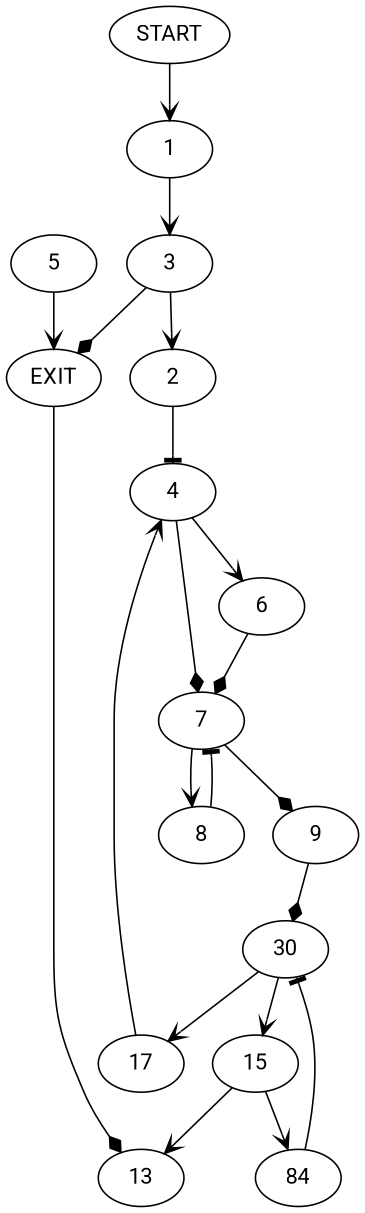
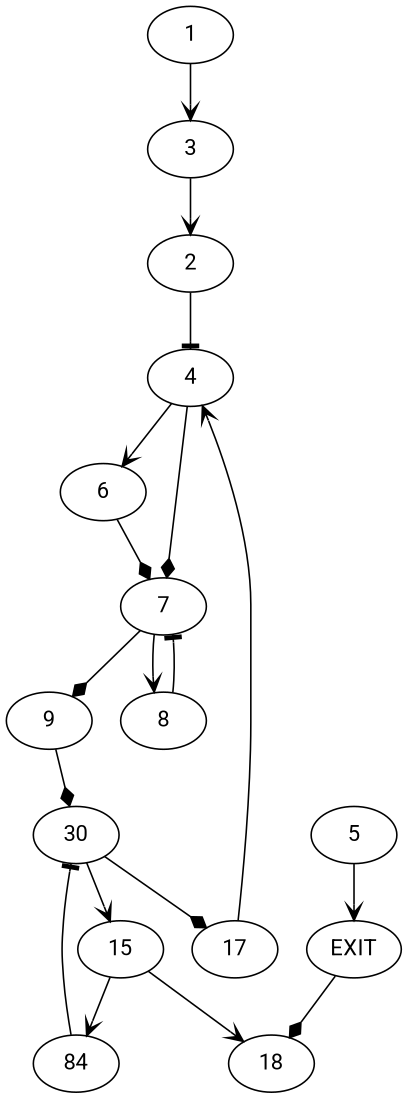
(170, 35) -> none
(119, 314) -> none
(220, 1002) -> (147, 886)
(141, 1178) -> (271, 1064)
